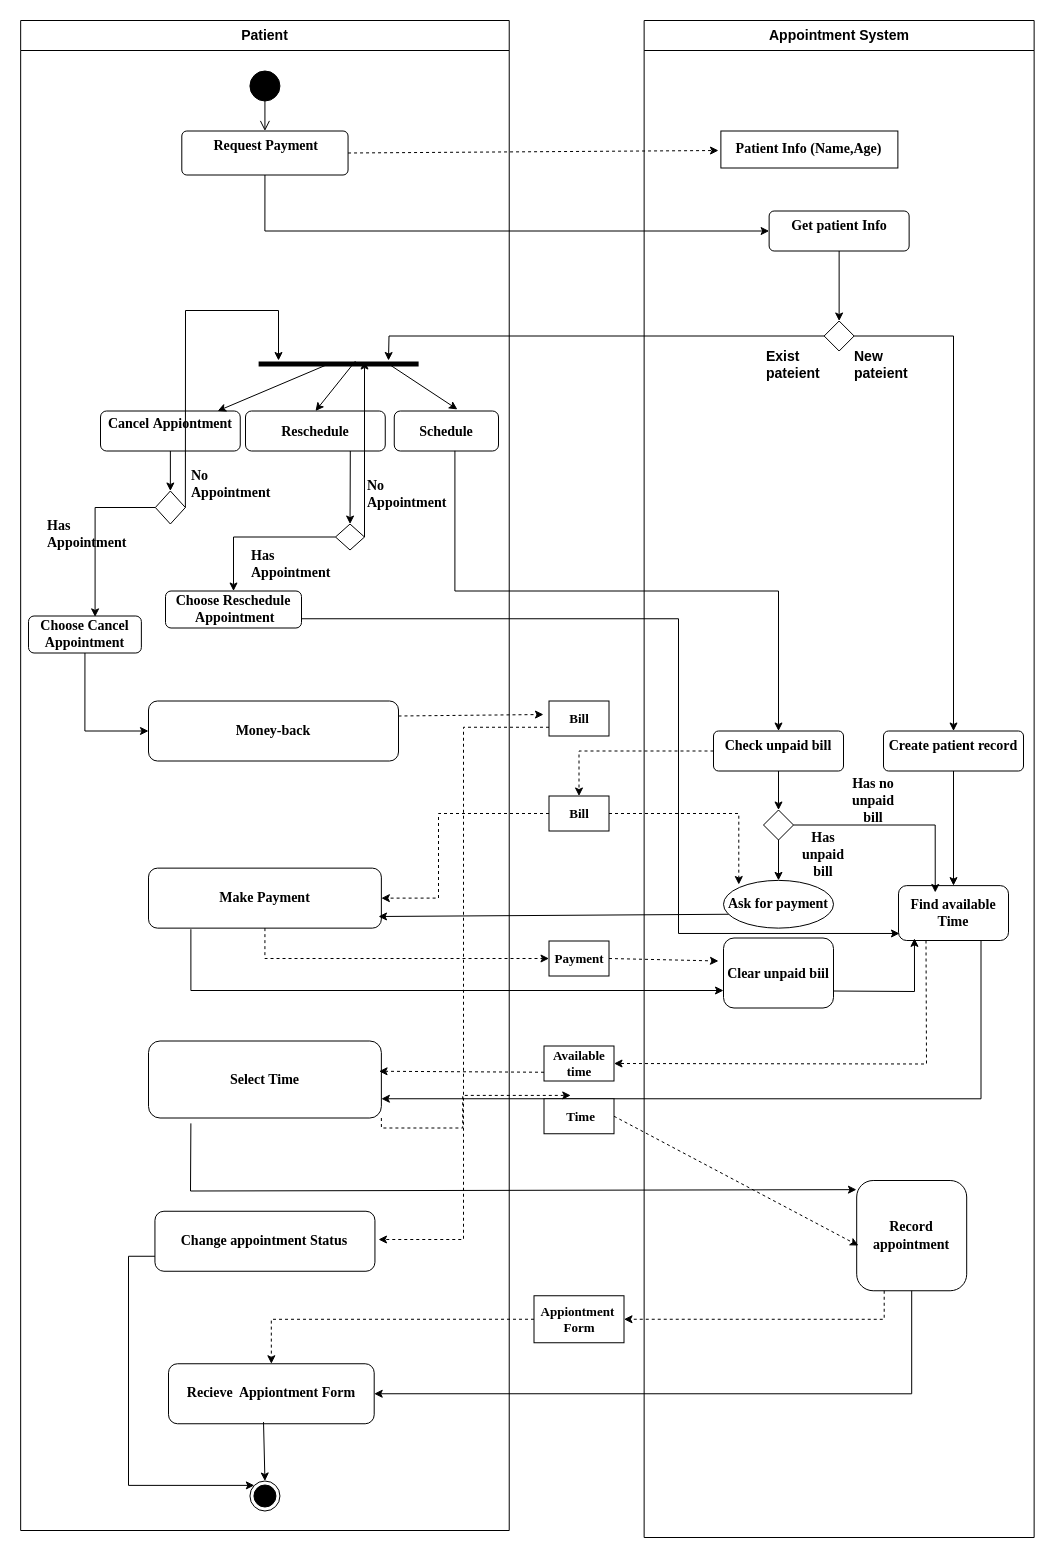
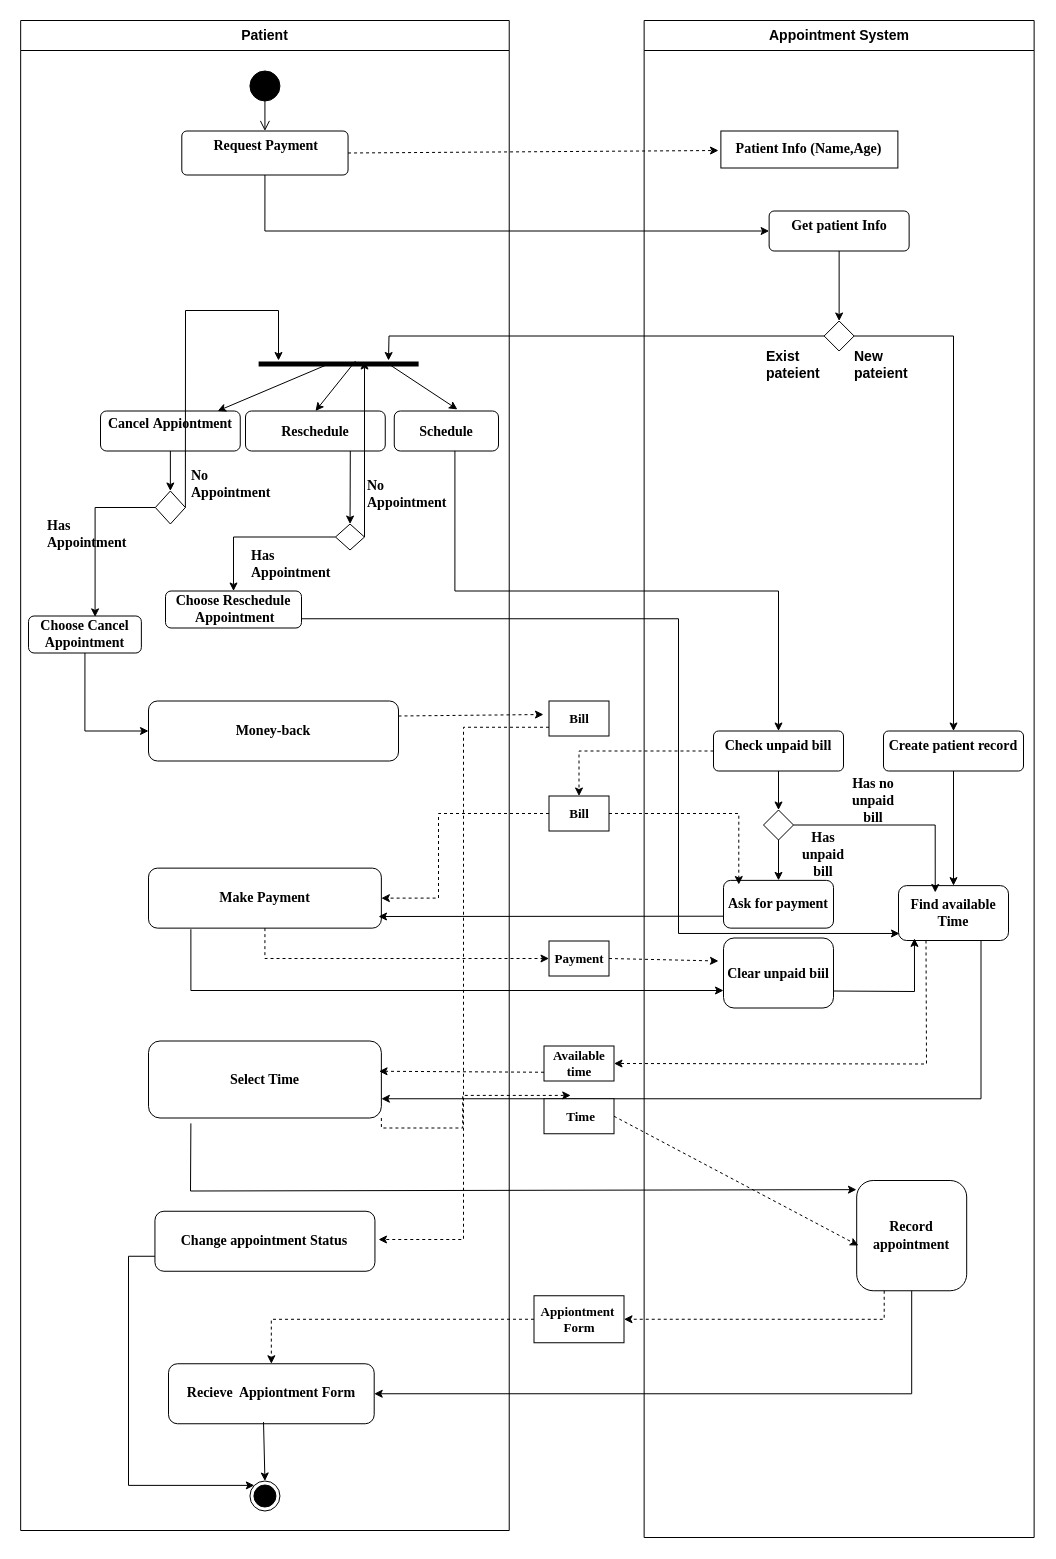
(779, 904) -> (779, 904)
